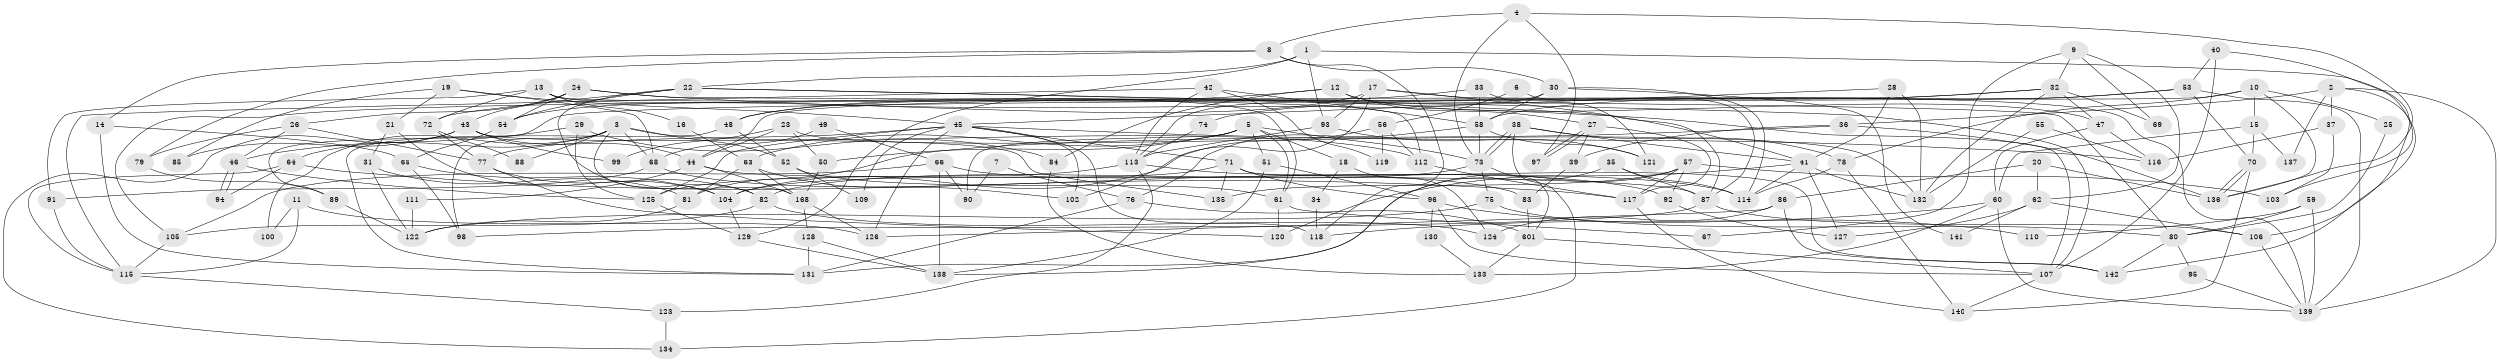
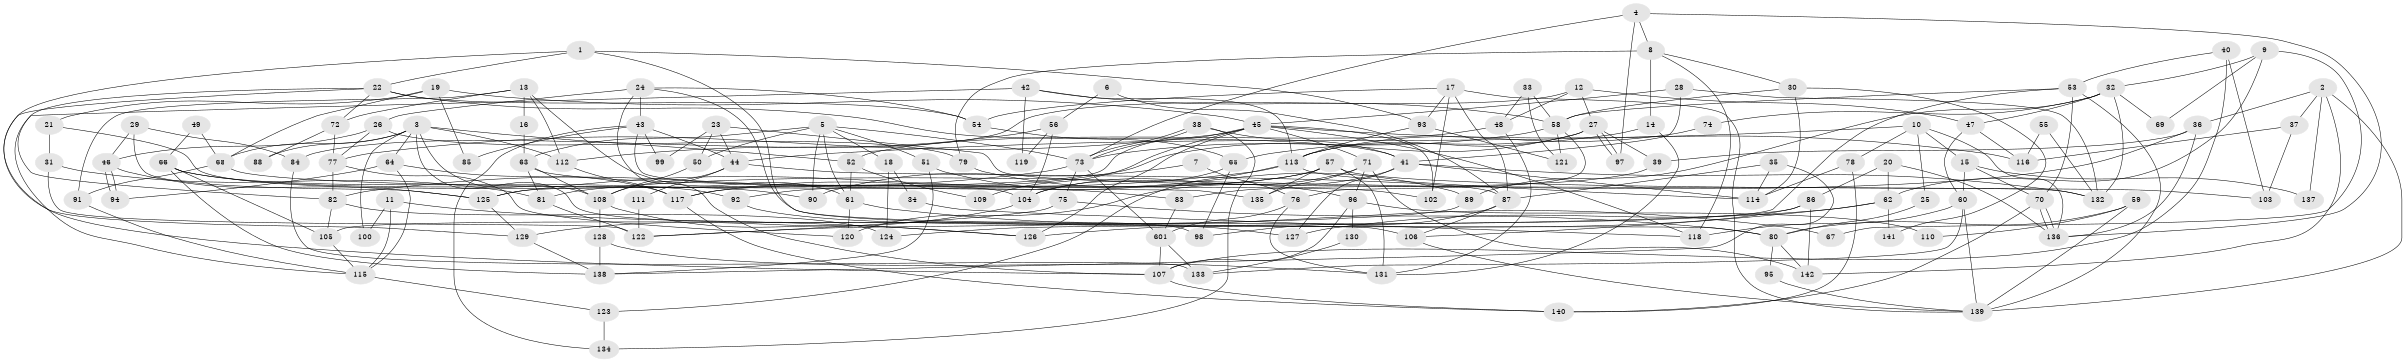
(1334, 102) -> (1443, 144)
(1681, 138) -> none
(803, 200) -> (600, 200)
